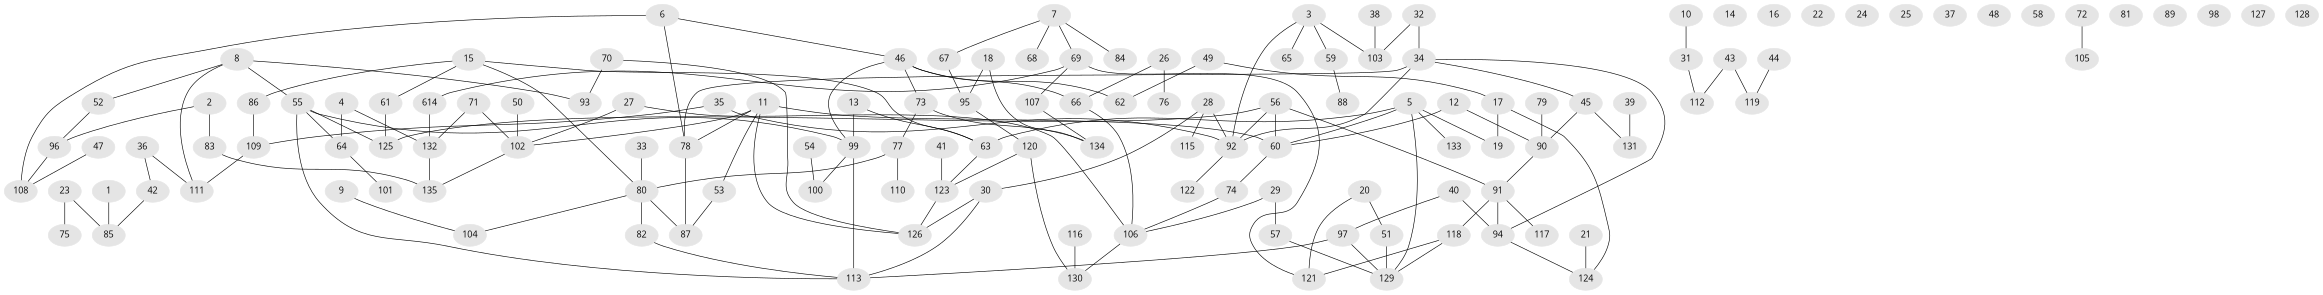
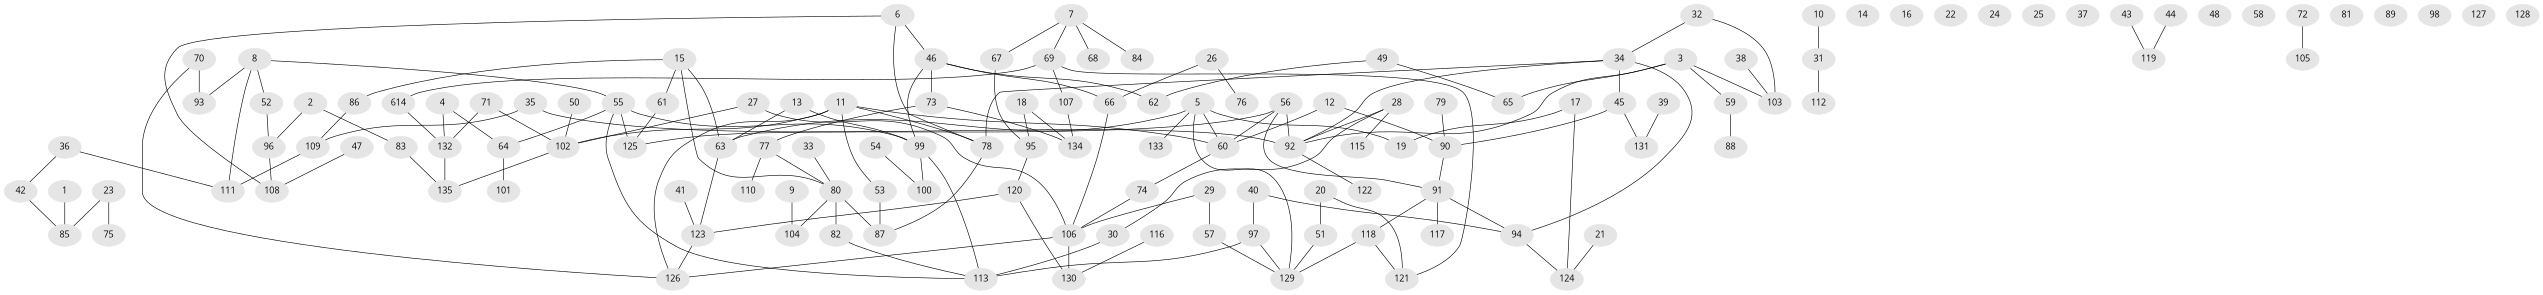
(1355, 77) -> (1446, 80)
(1714, 81) -> none
(950, 213) -> (871, 257)
